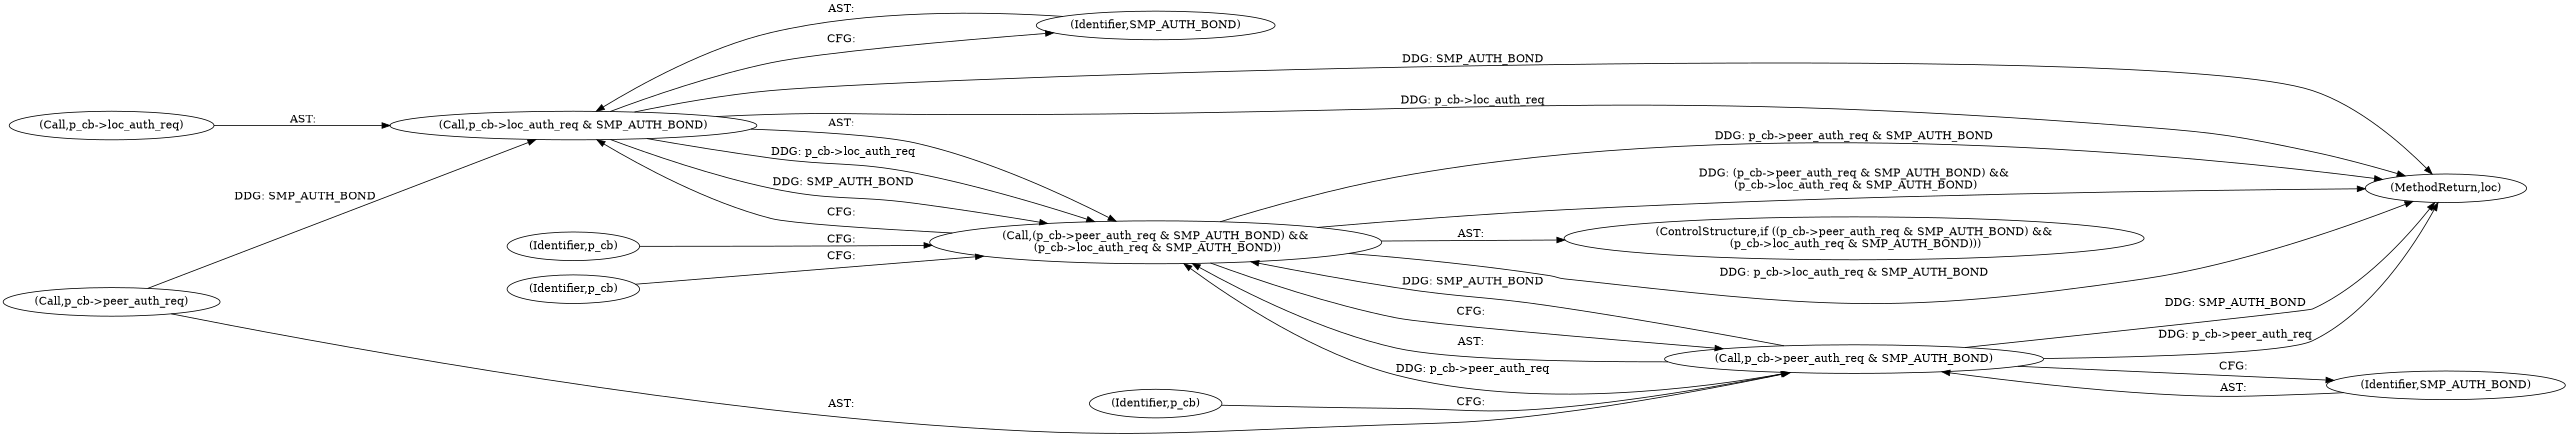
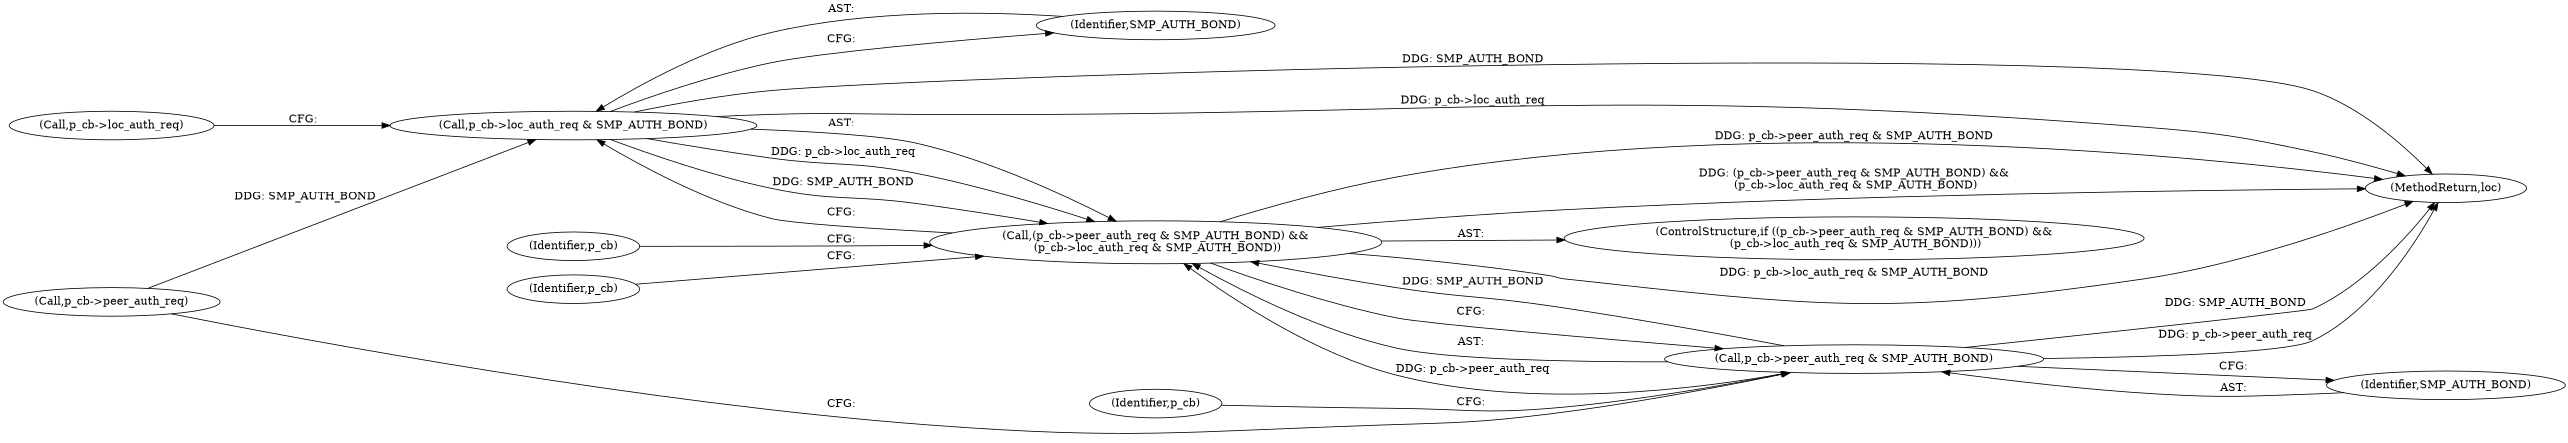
(305, 120) -> (305, 120)
(843, 404) -> (843, 404)
